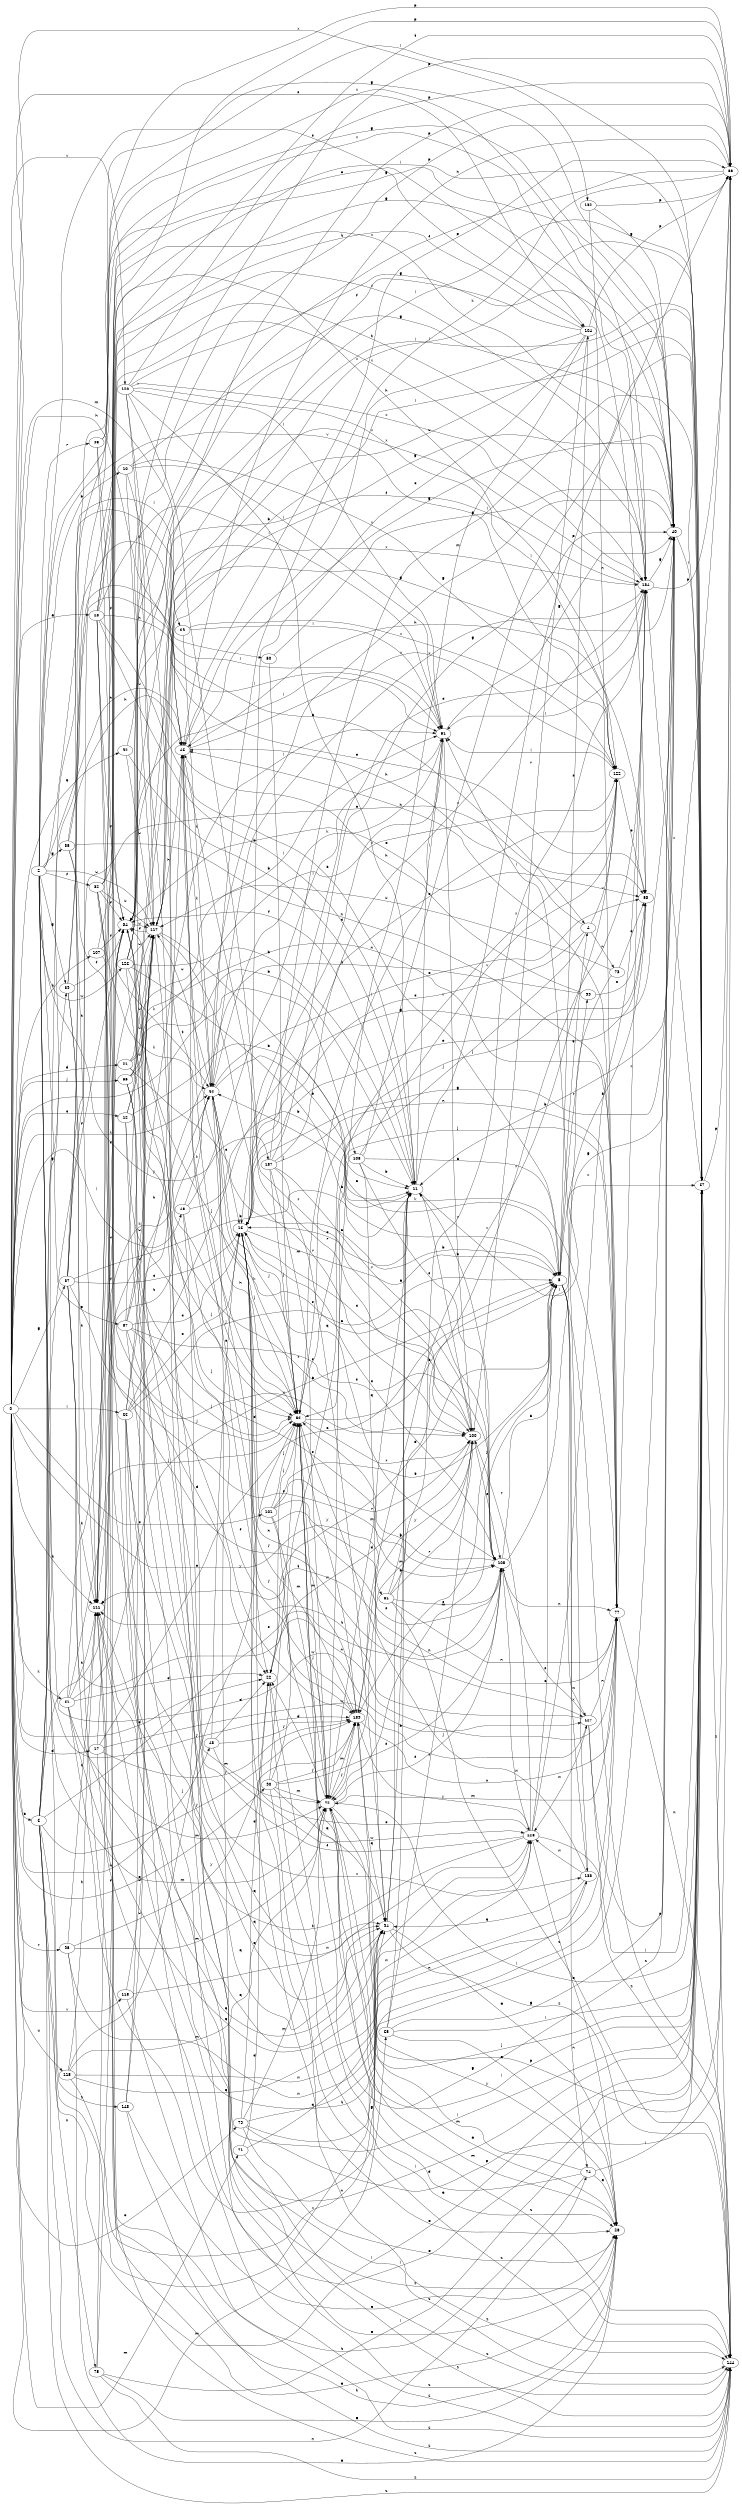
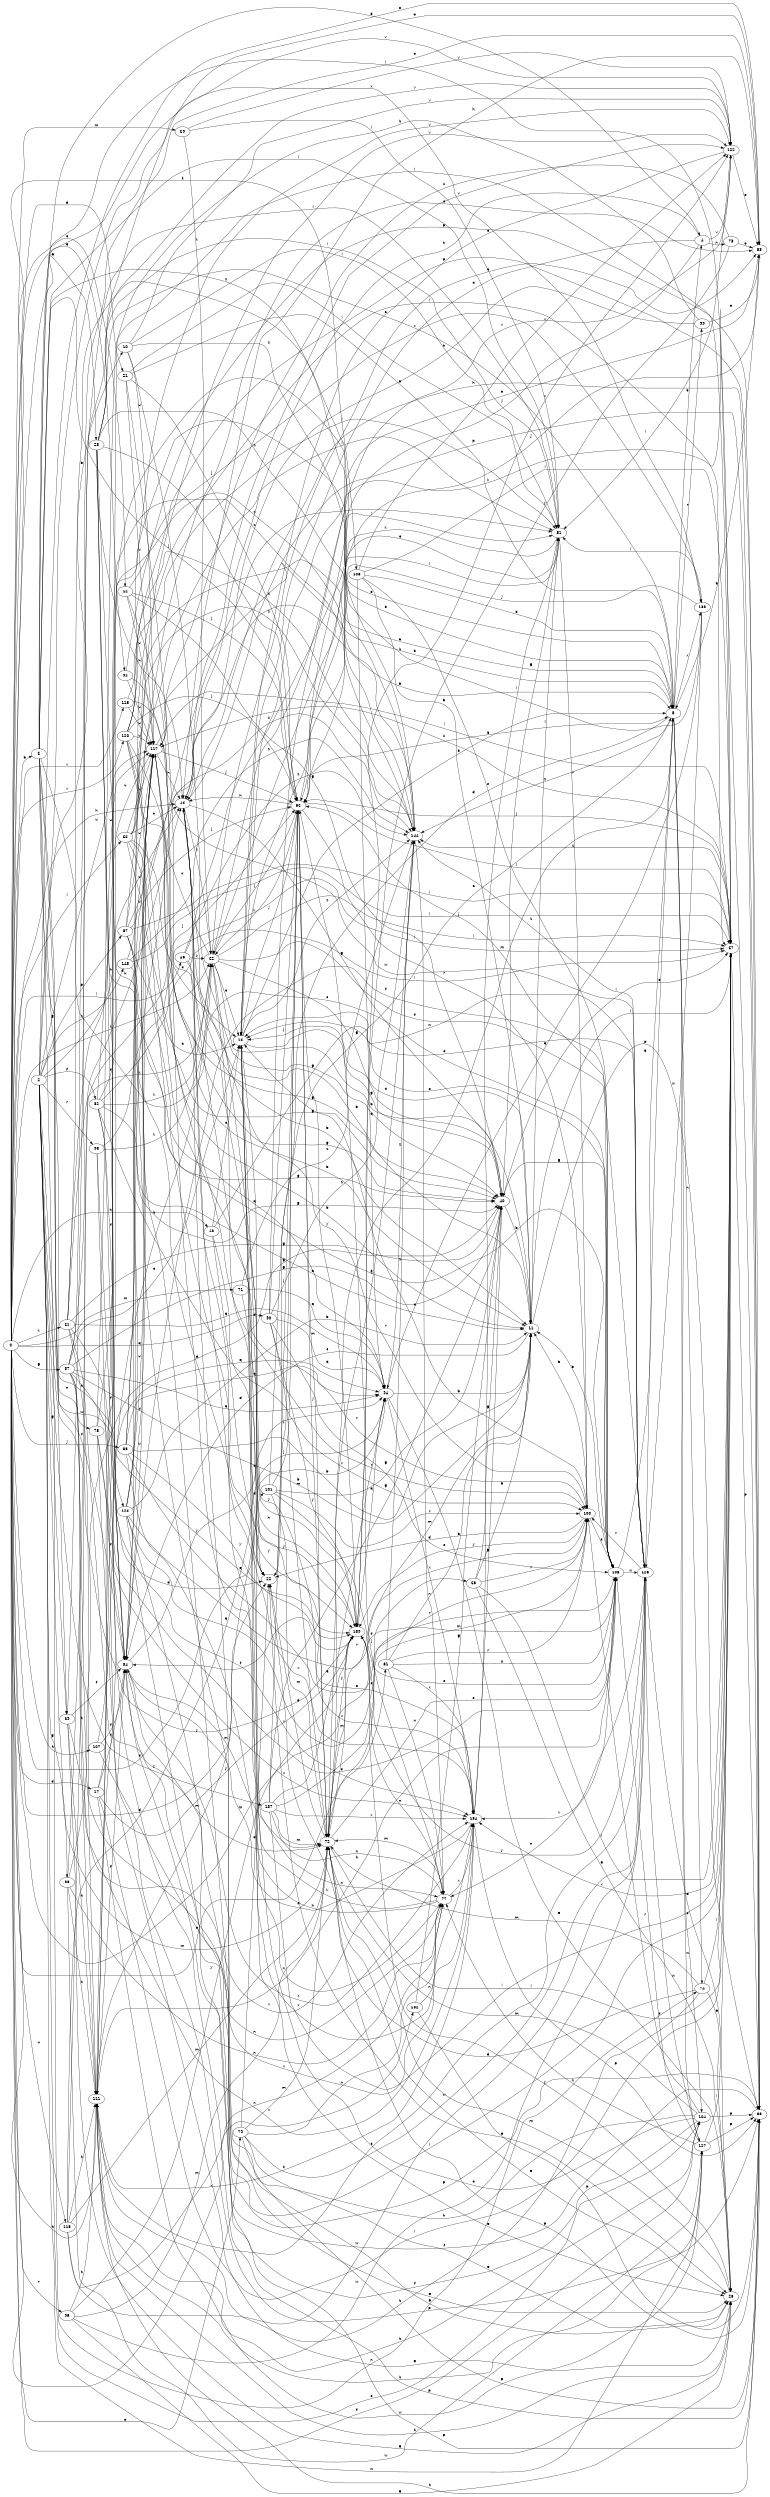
(269, 659) -> none
(701, 1983) -> (424, 1366)
